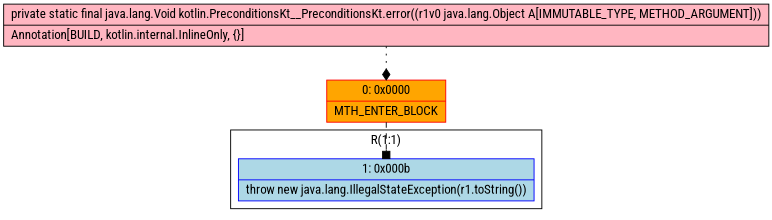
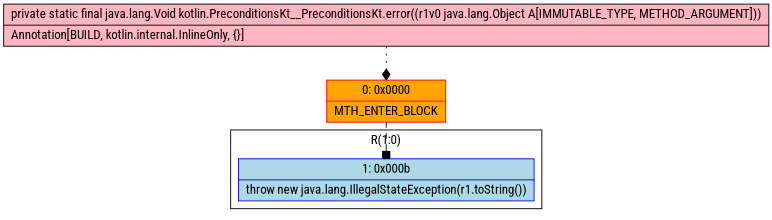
(386, 140) -> (386, 140)
